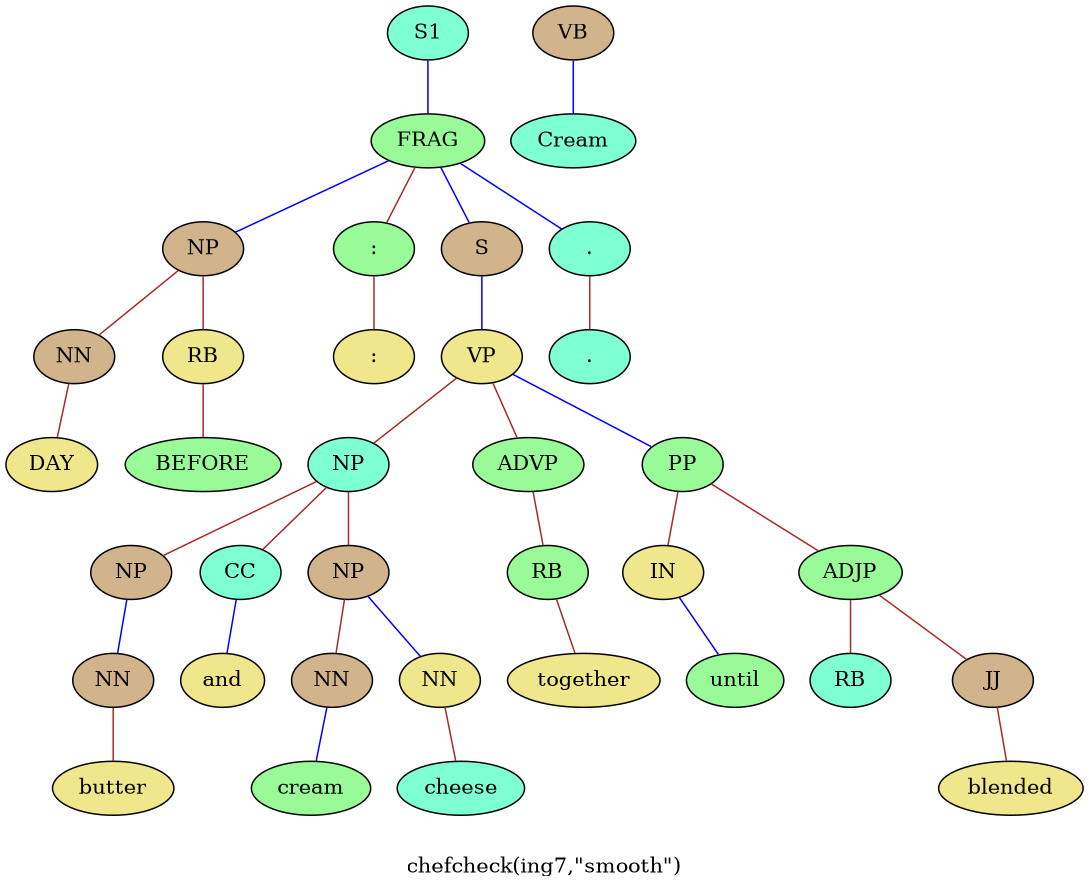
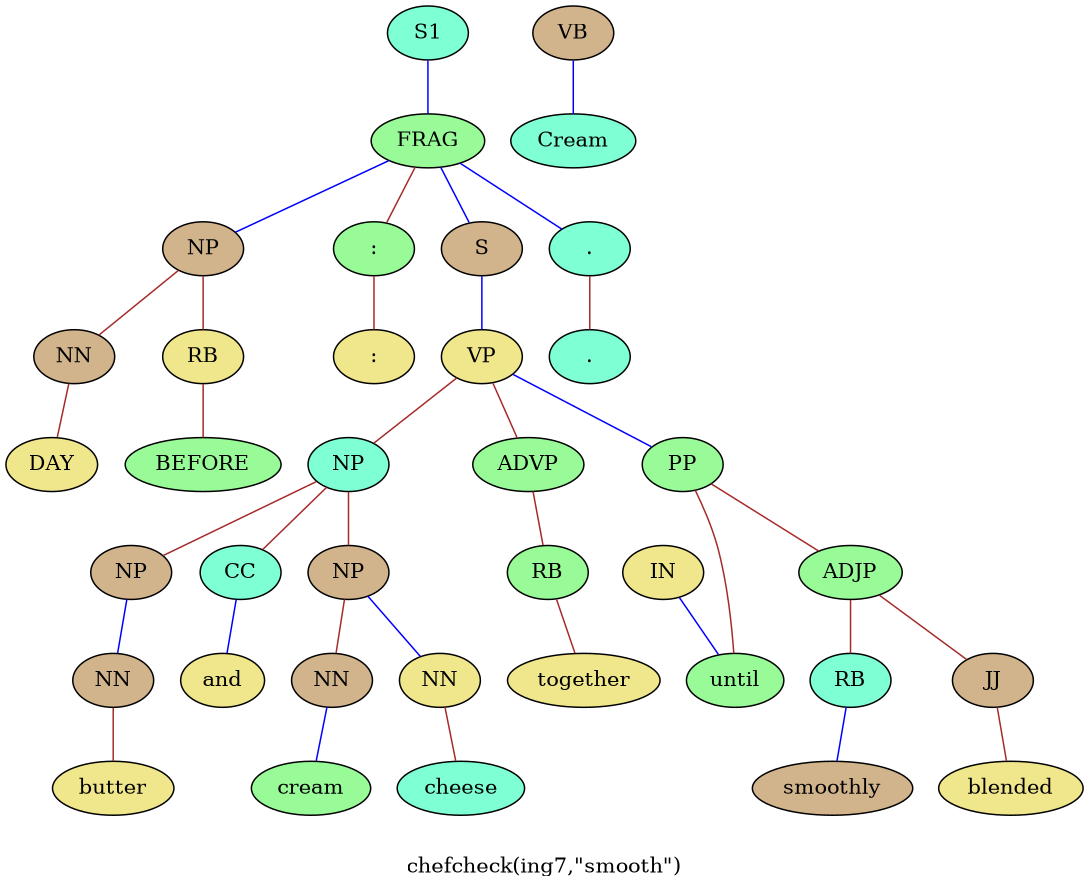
(673, 518) -> (723, 570)
none -> (833, 788)
